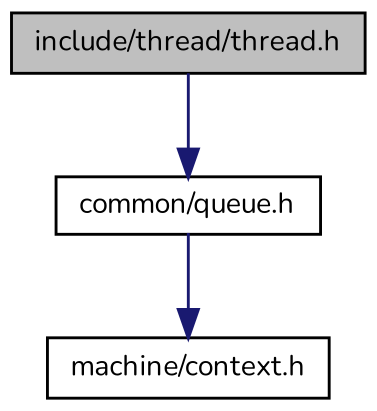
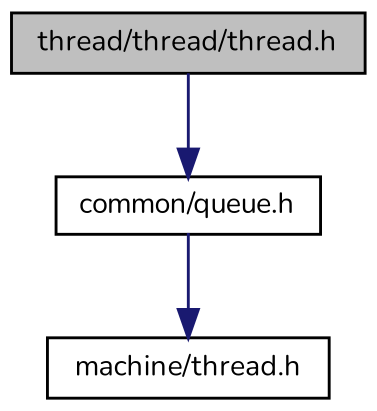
(188, 43) -> (188, 43)
(188, 368) -> (188, 368)
